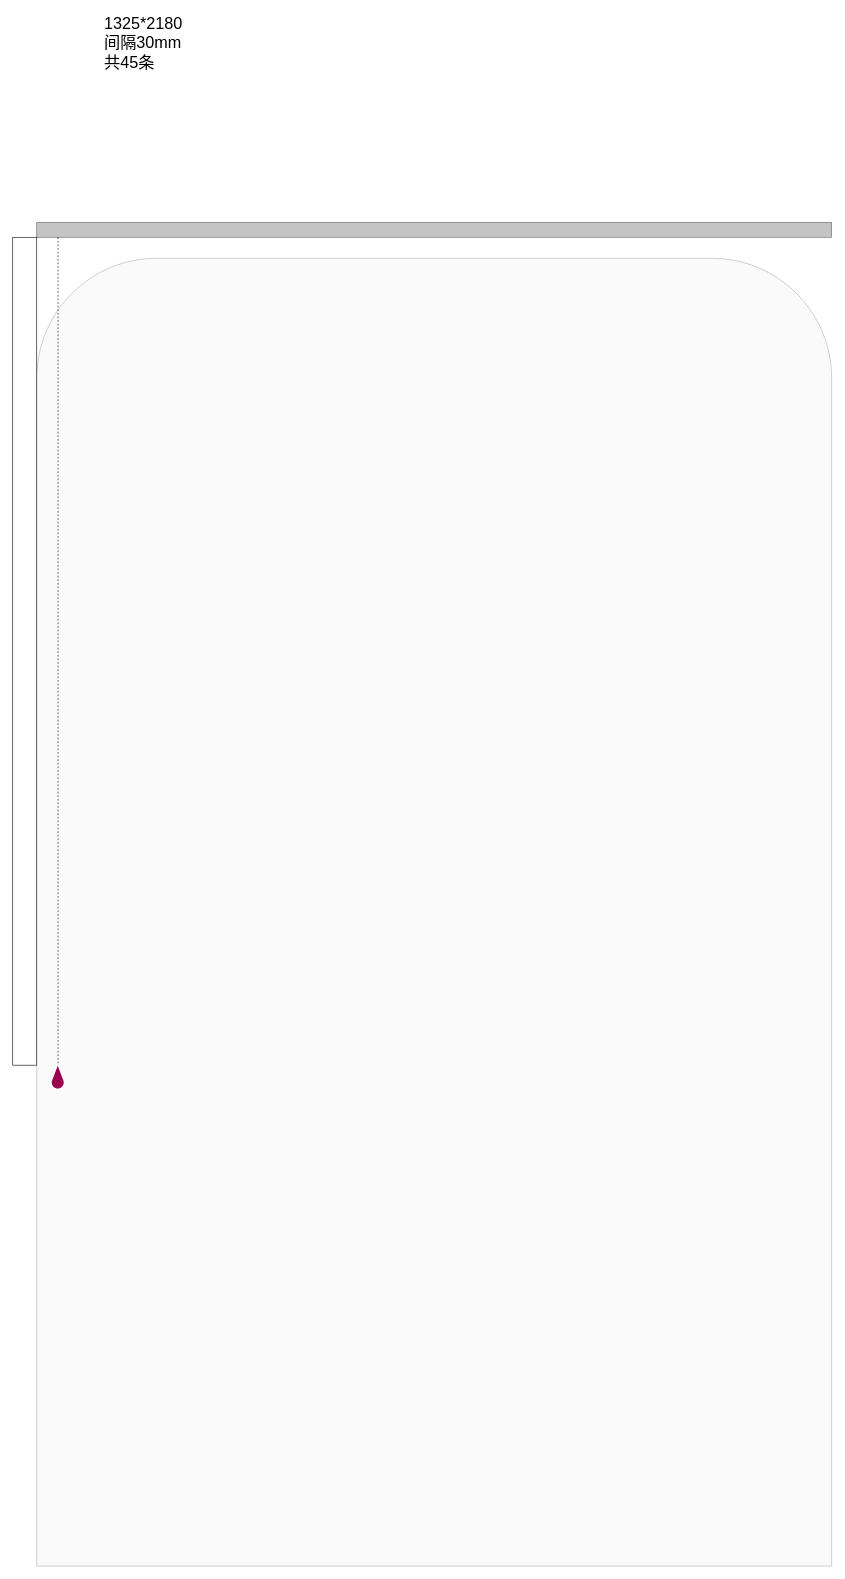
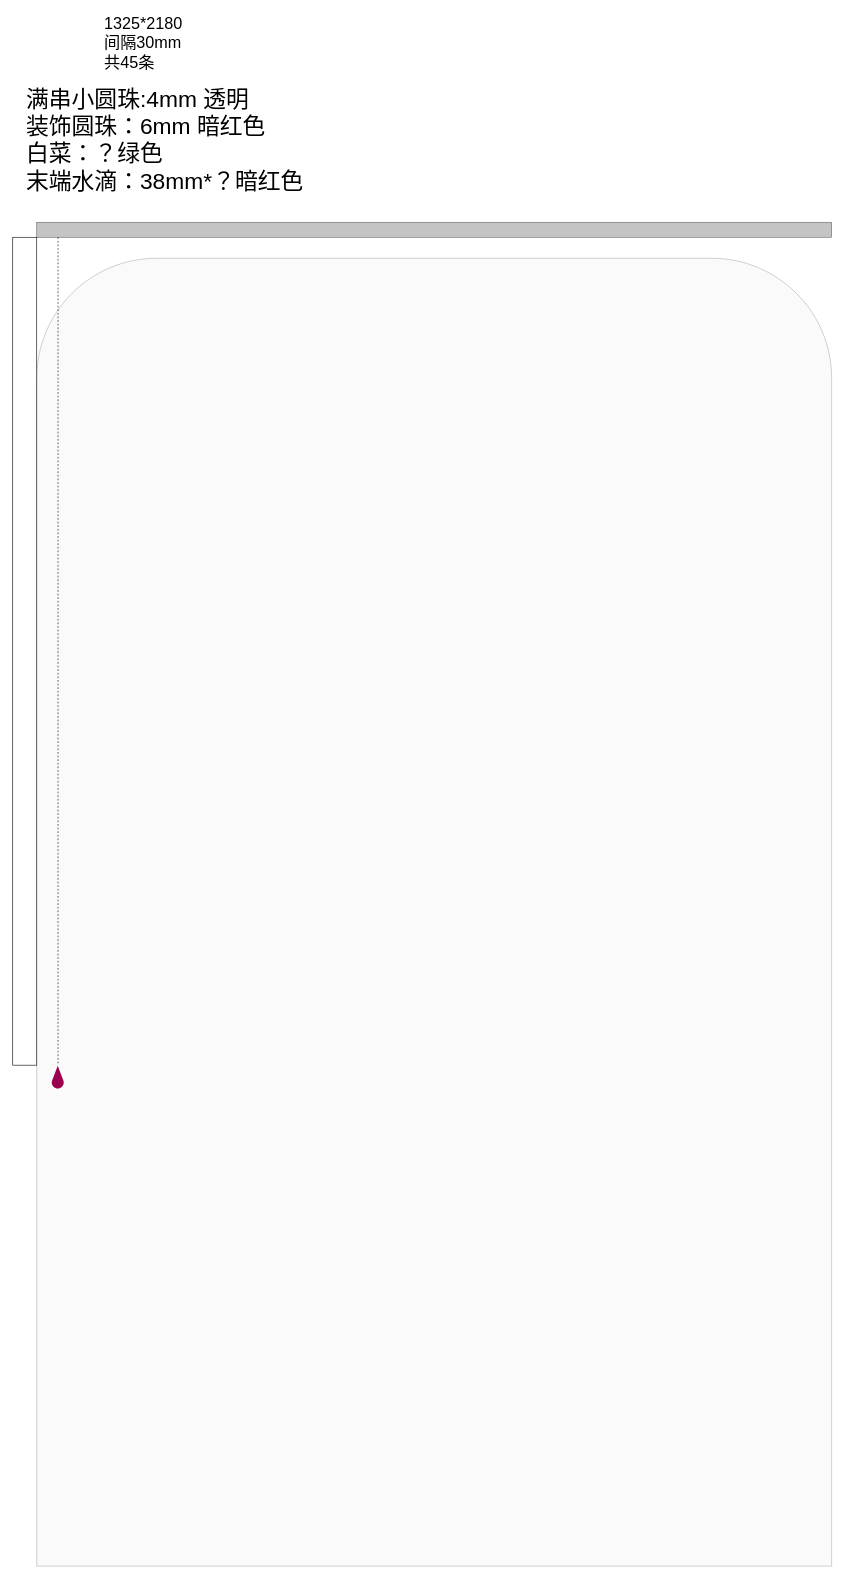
none -> (169, 138)
